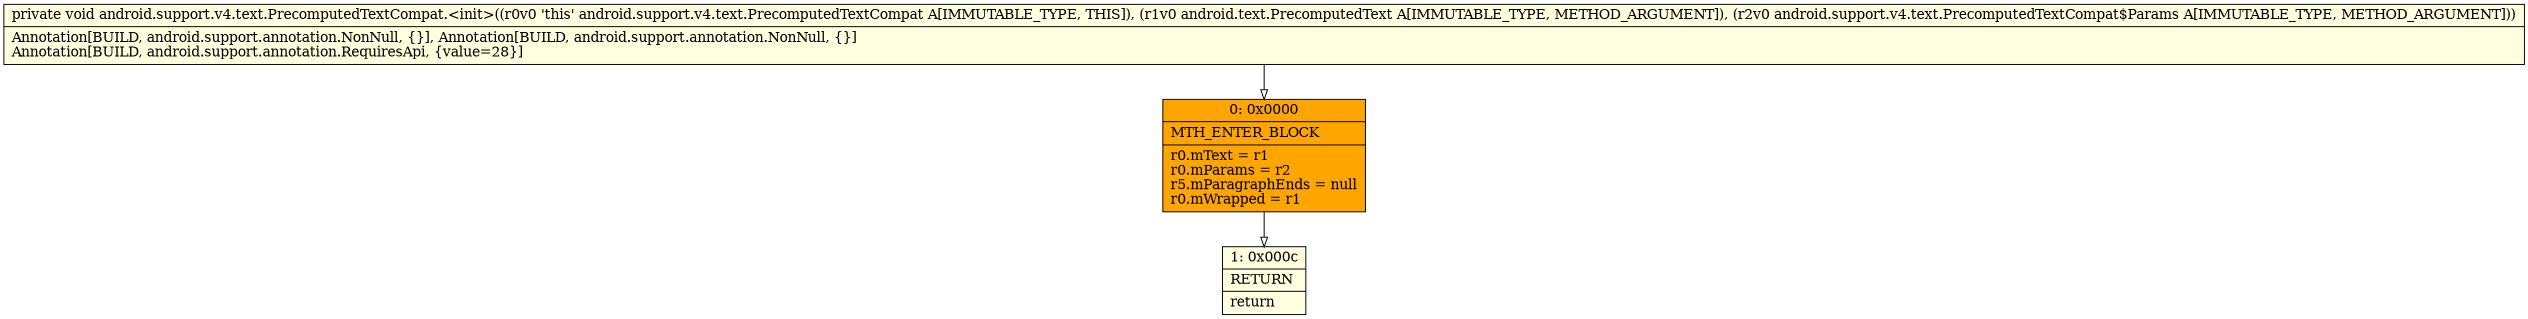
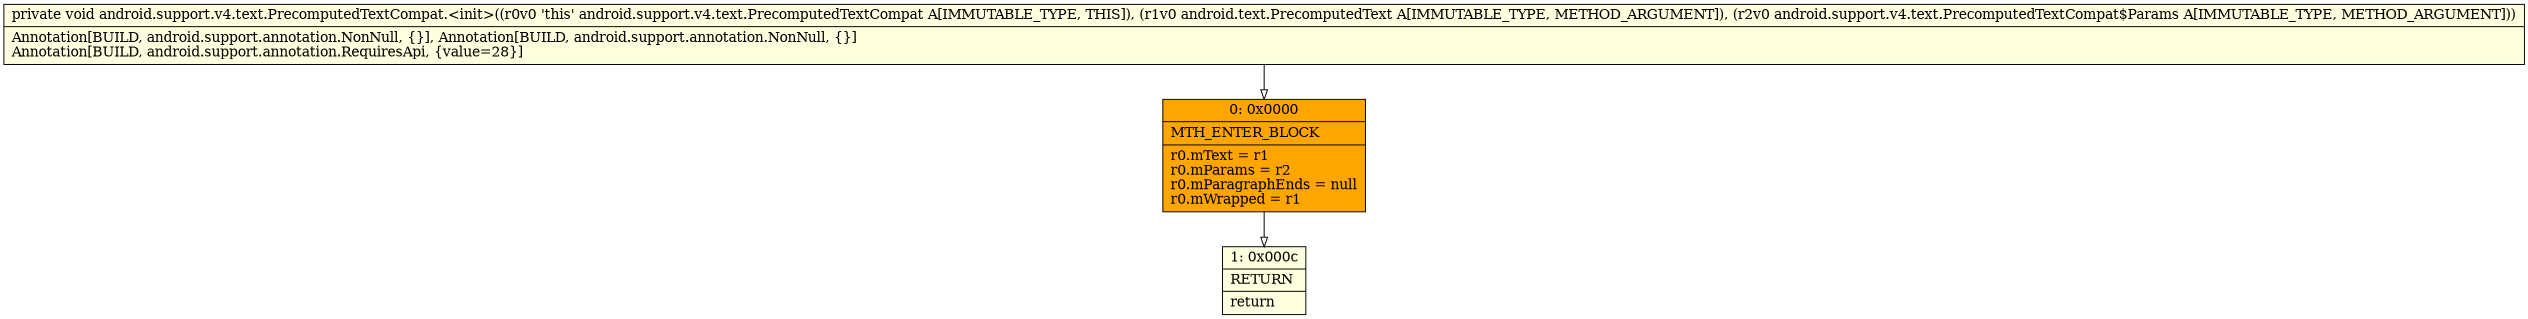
(1264, 185) -> (1264, 185)
